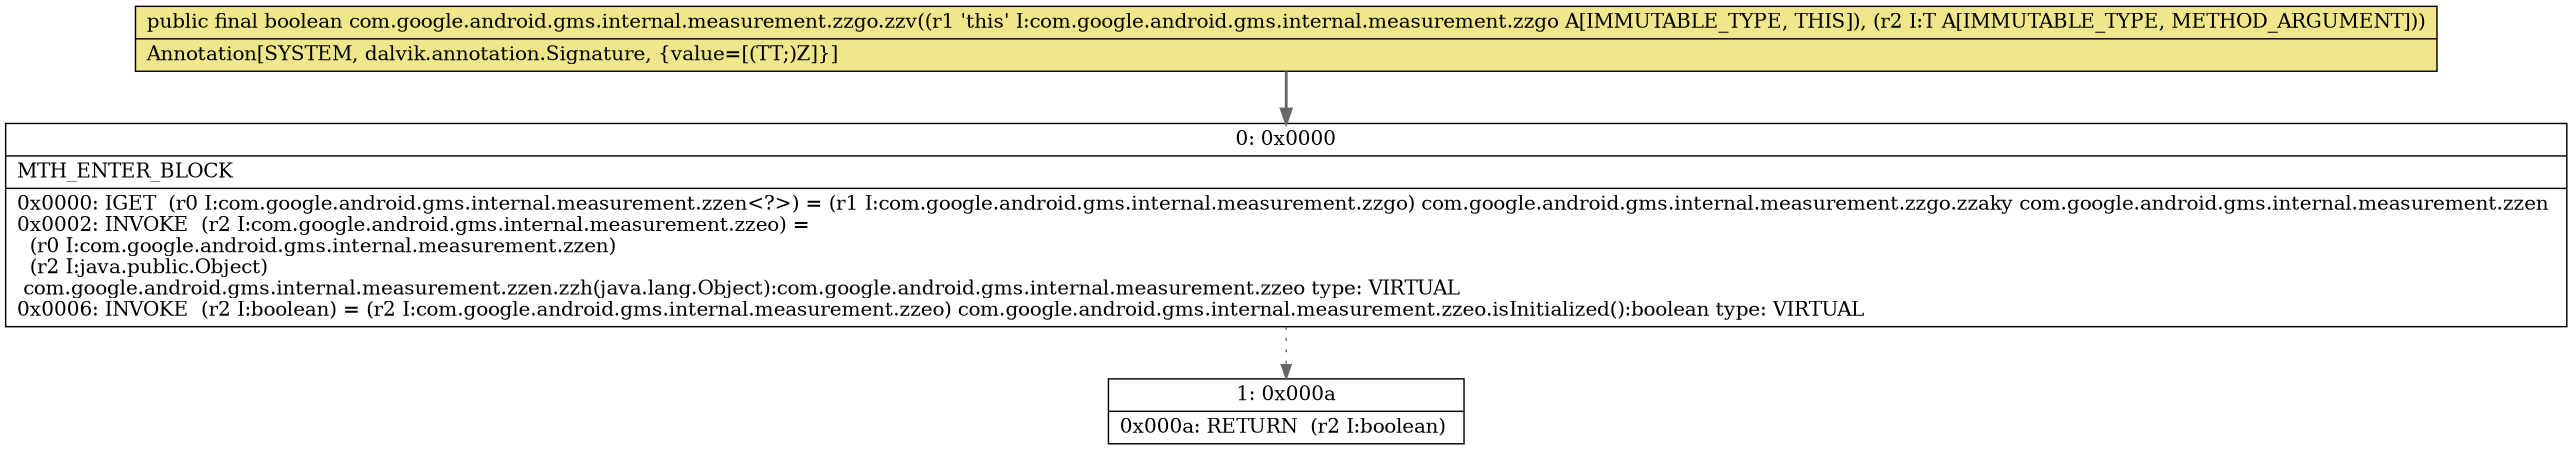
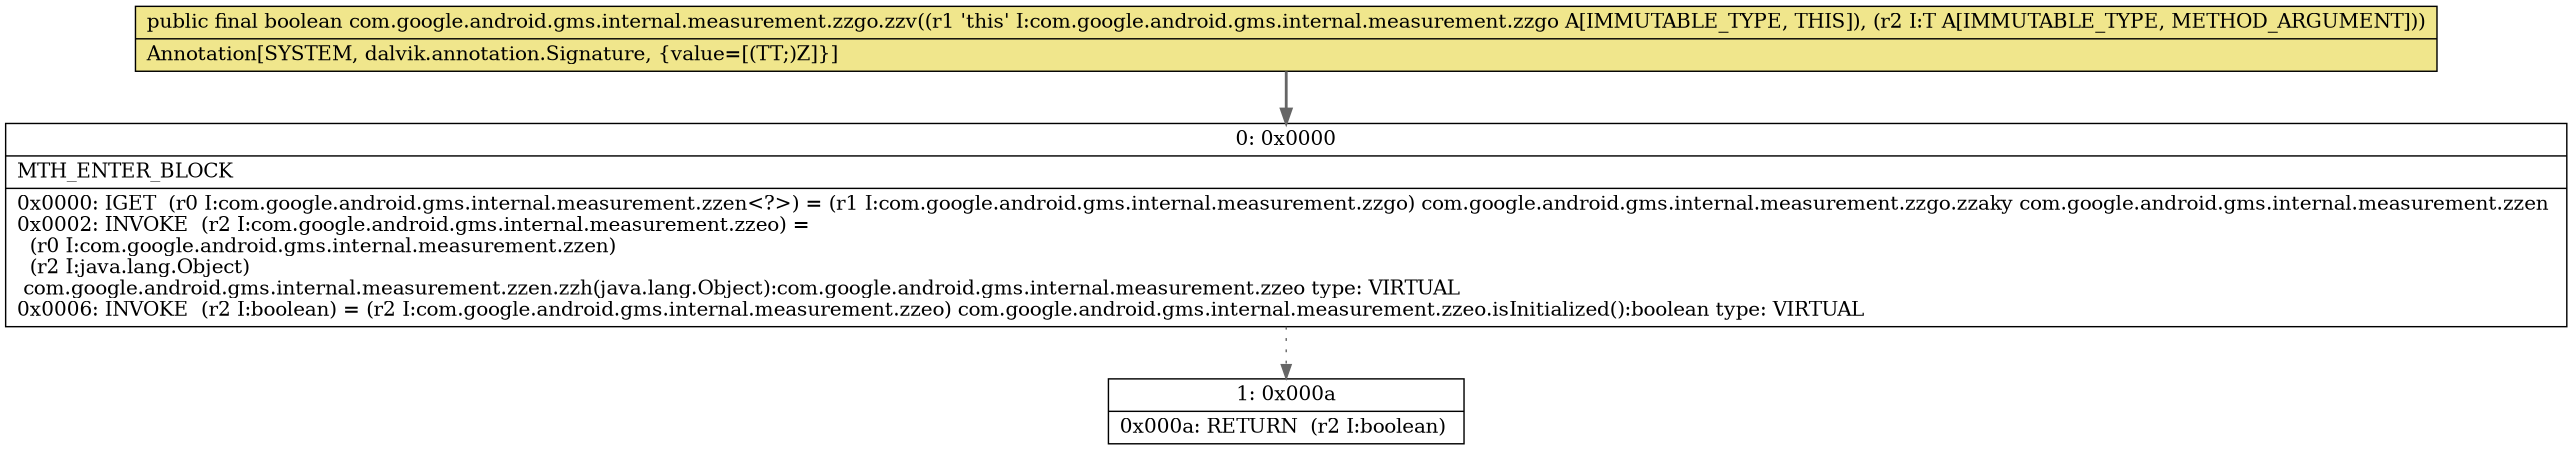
(143, 267) -> (134, 267)
